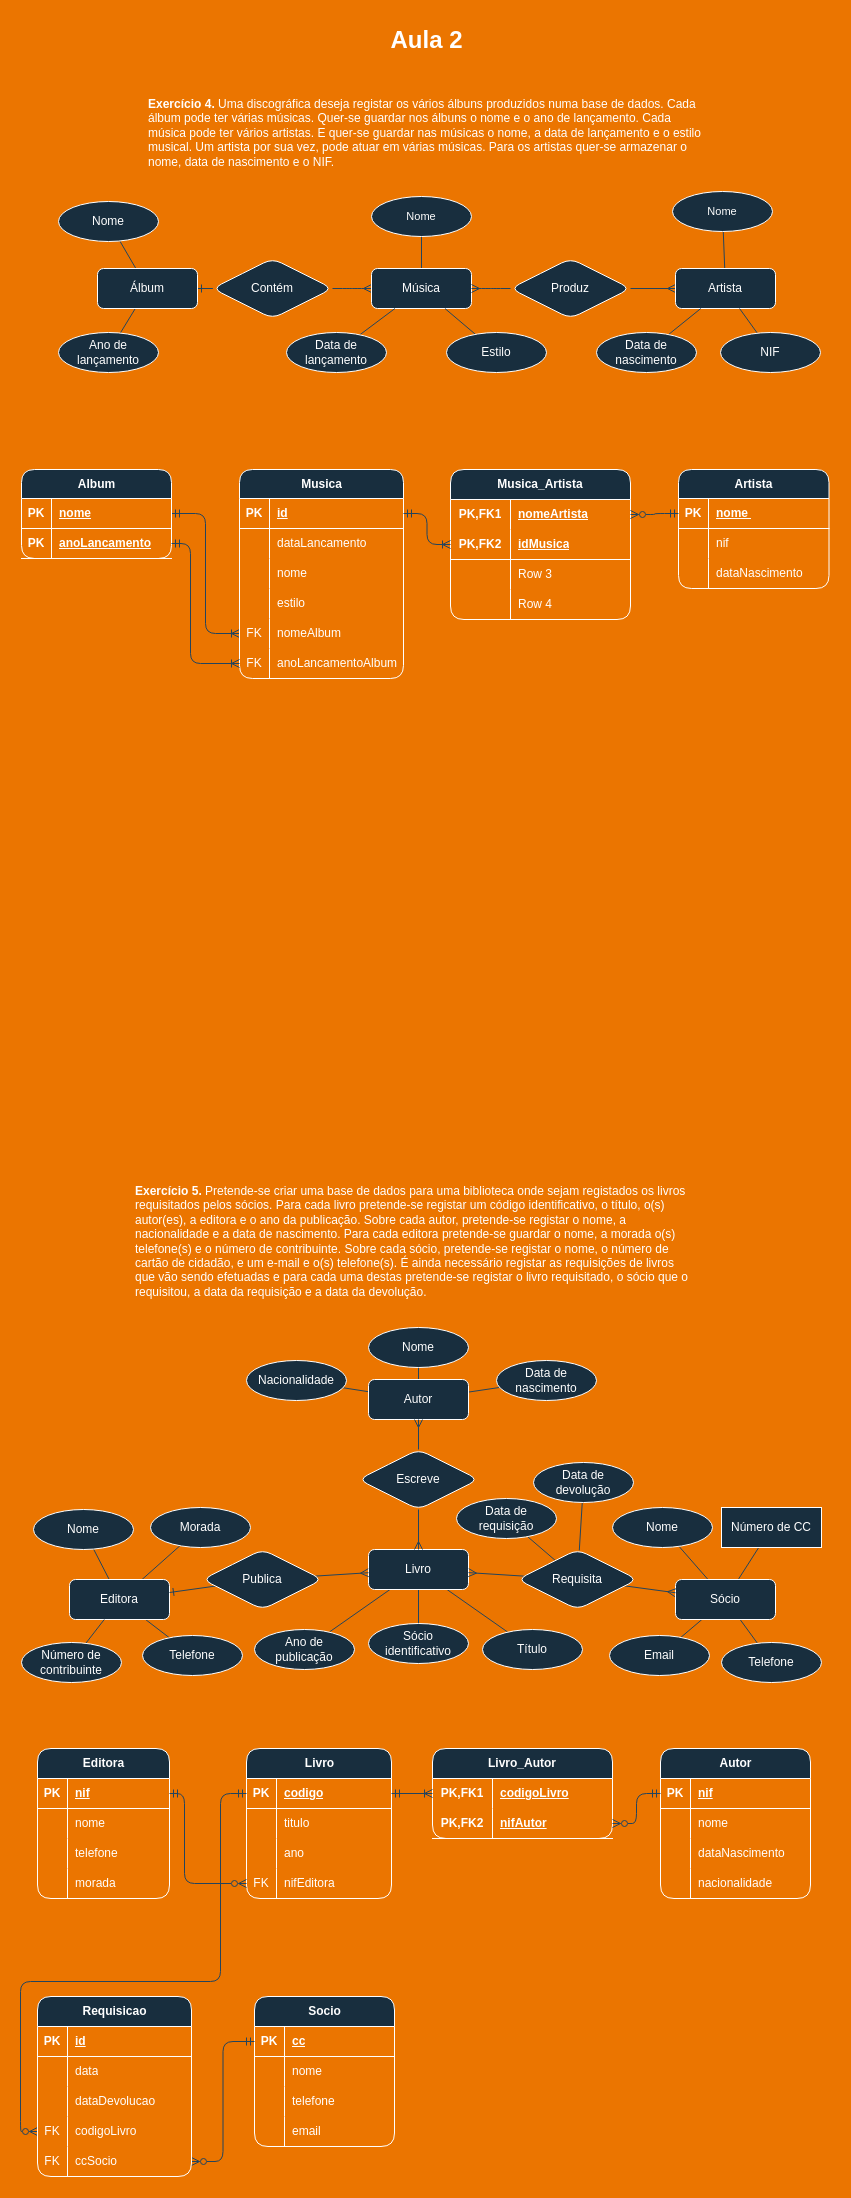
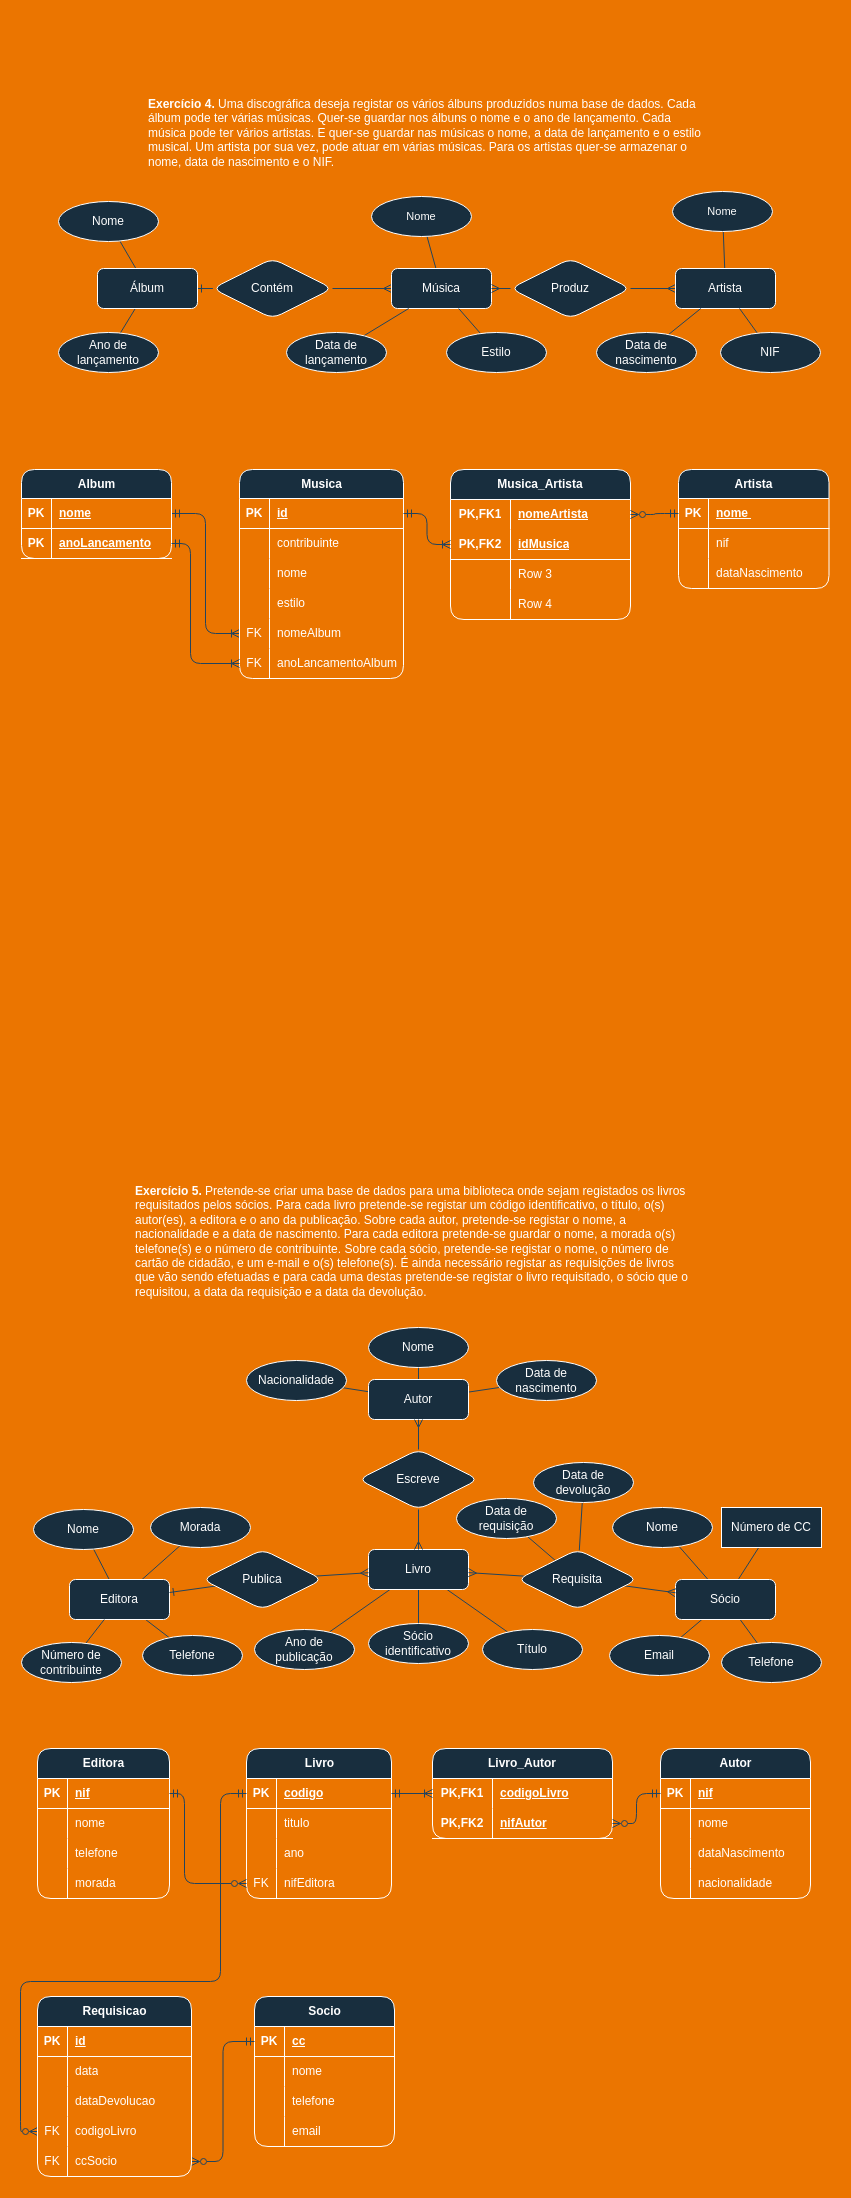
(427, 41) -> none
(422, 289) -> (442, 289)
(325, 544) -> (315, 544)
